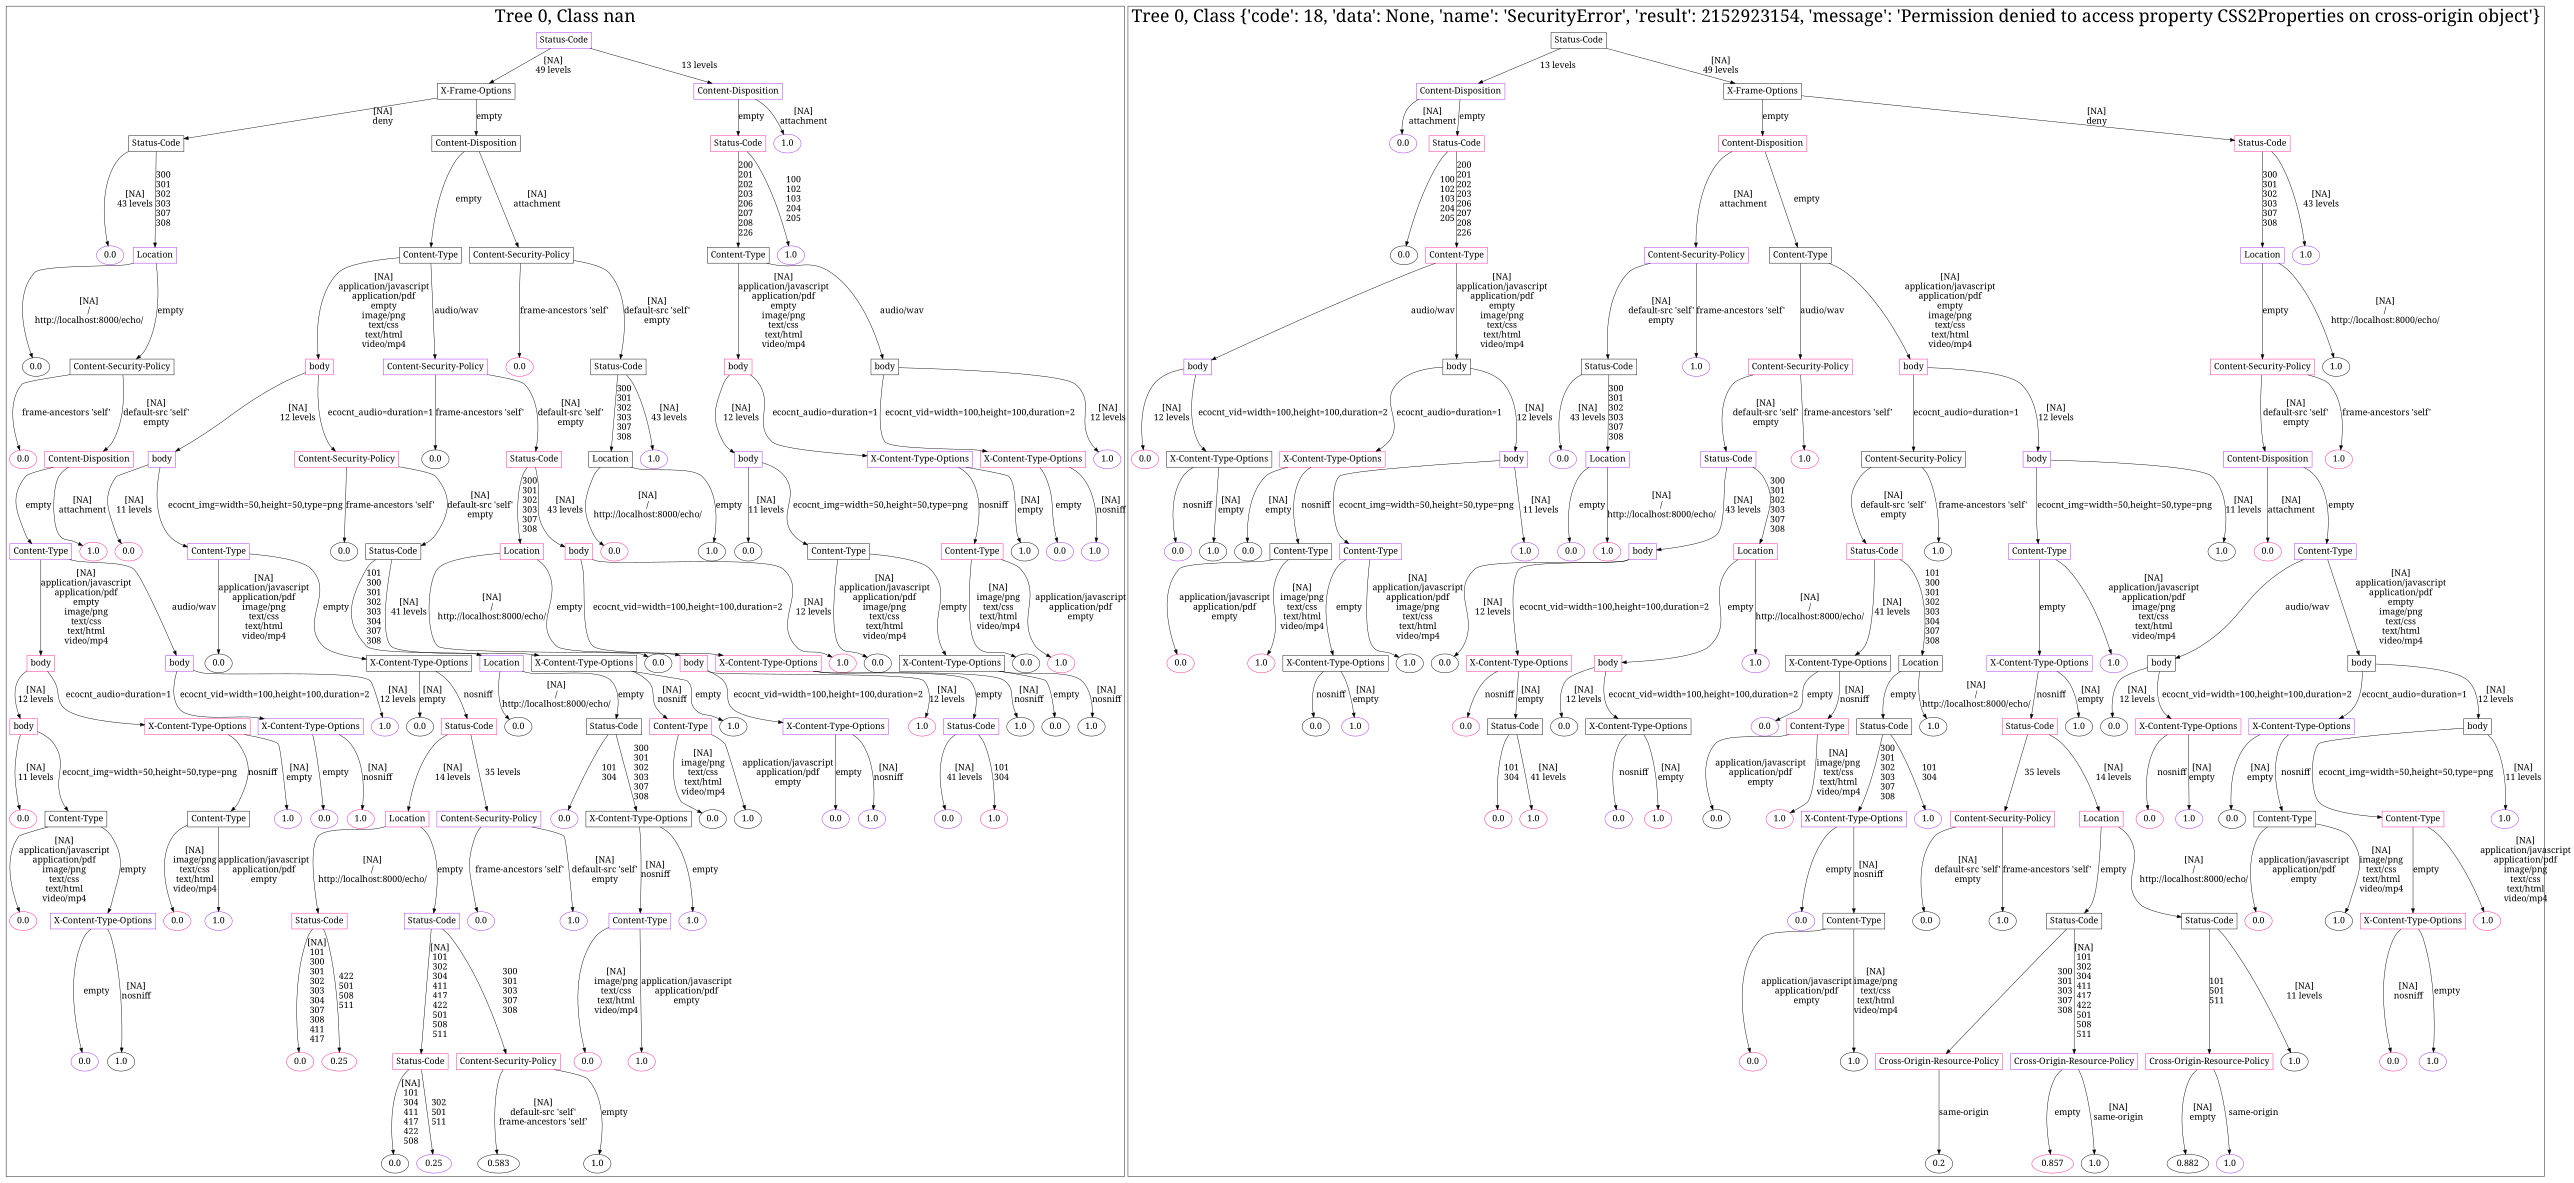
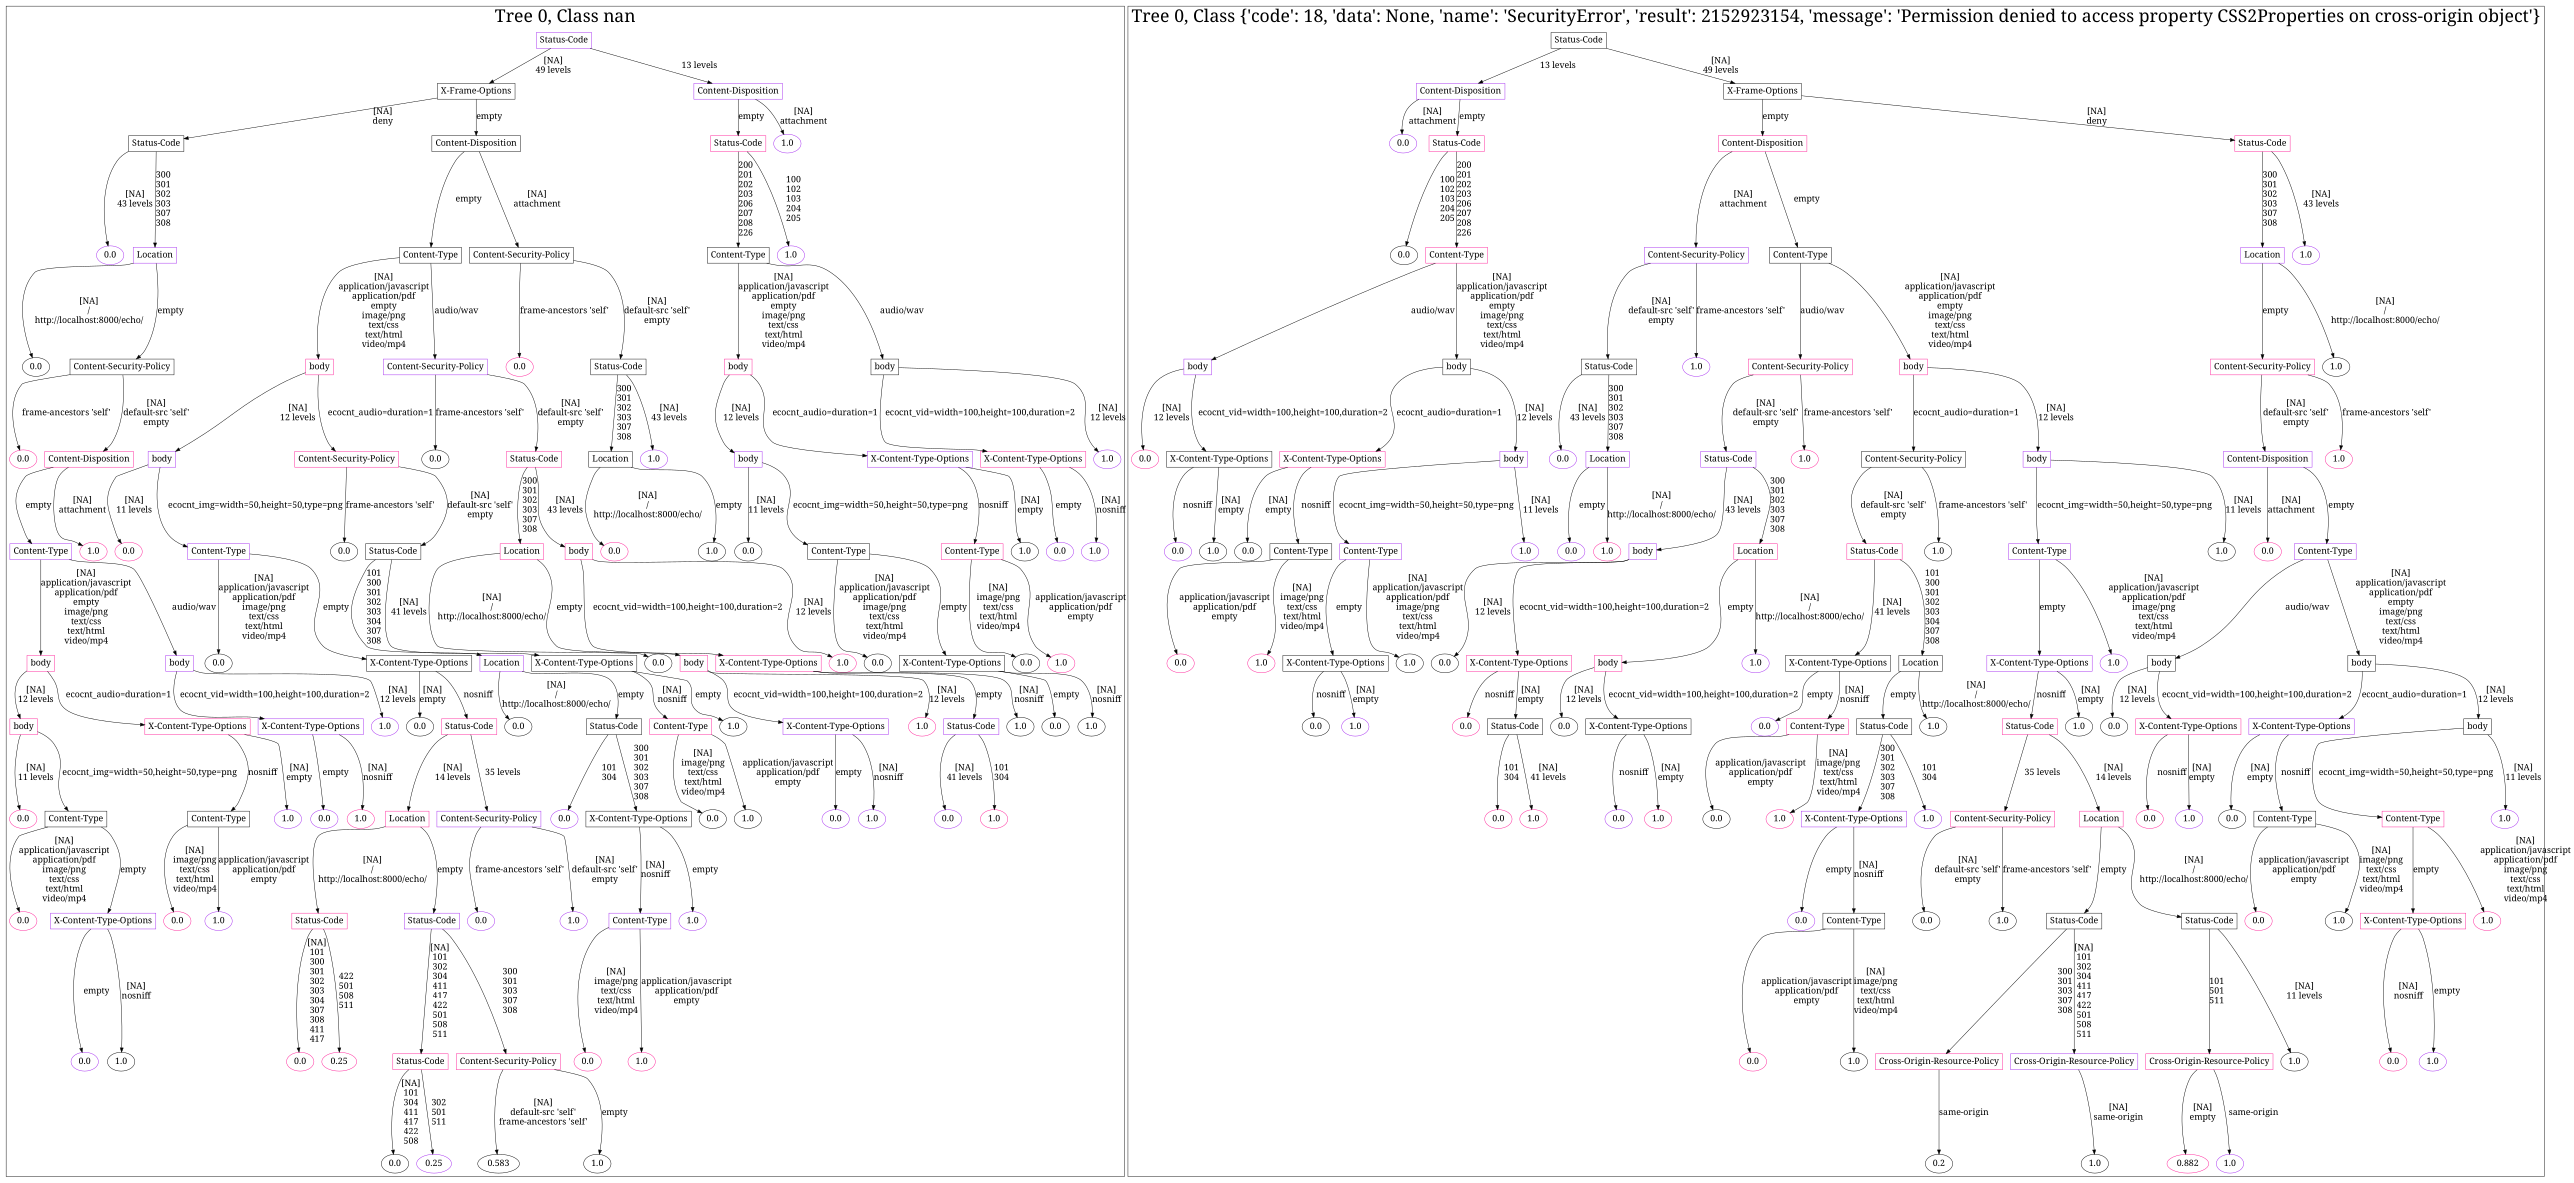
(2053, 1164) -> none
(2188, 1164) -> (2188, 1164)
